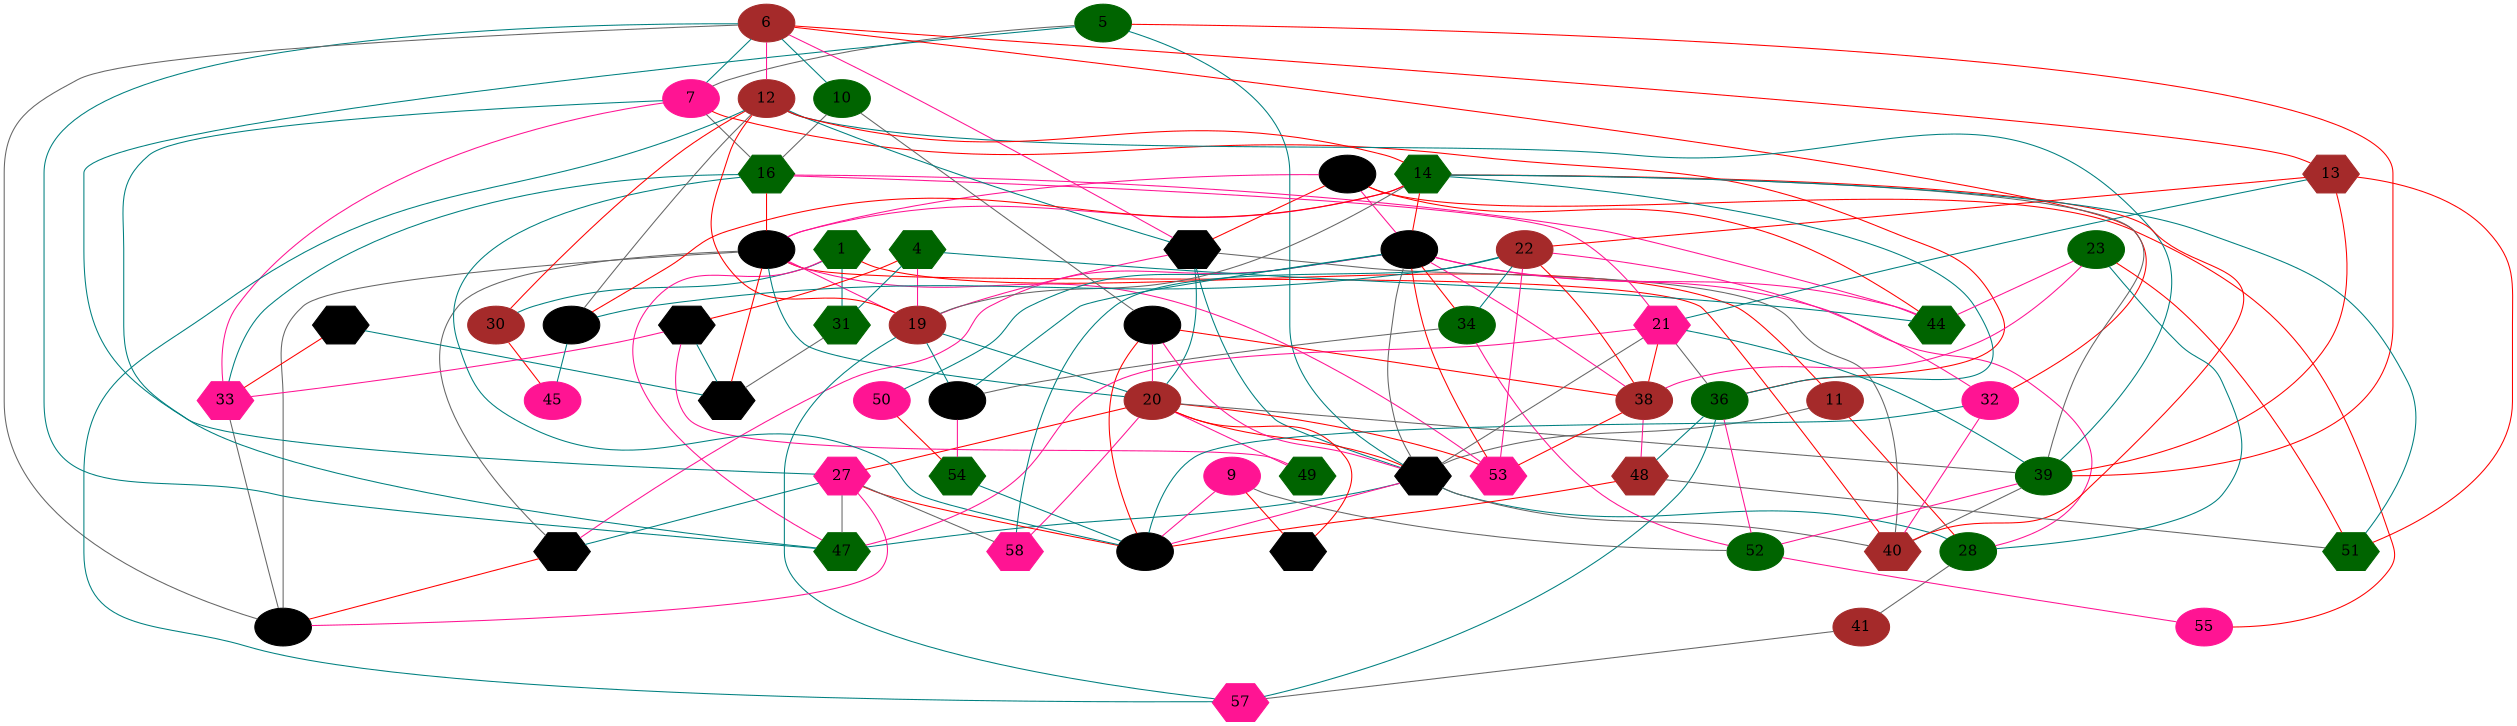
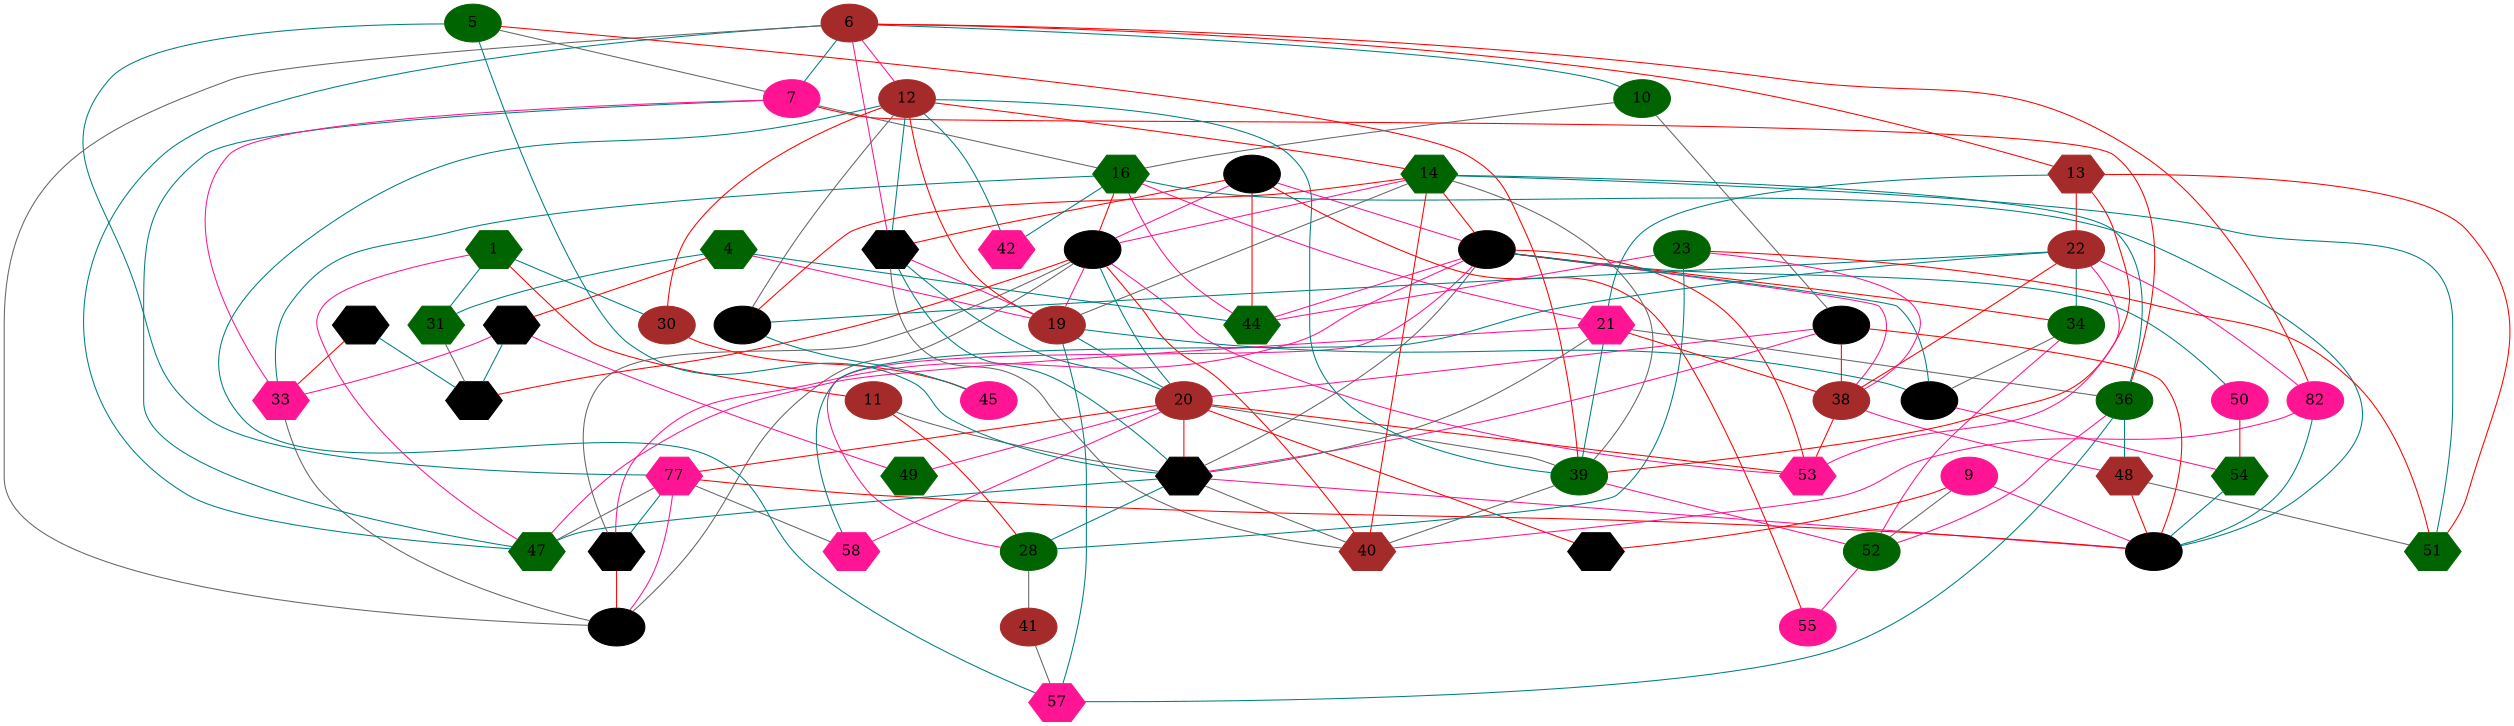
none -> (1007, 250)
(1990, 401) -> (2315, 401)
(842, 476) -> (674, 476)
